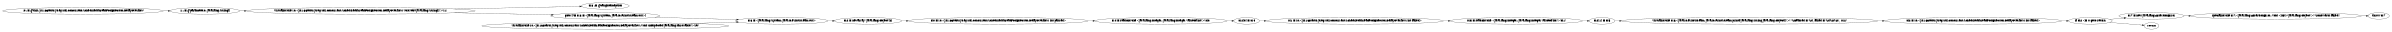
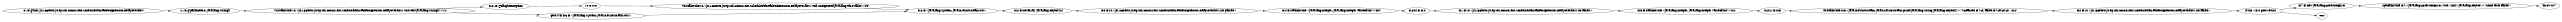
none -> (591, 6)
(2151, 26) -> (2322, 16)
